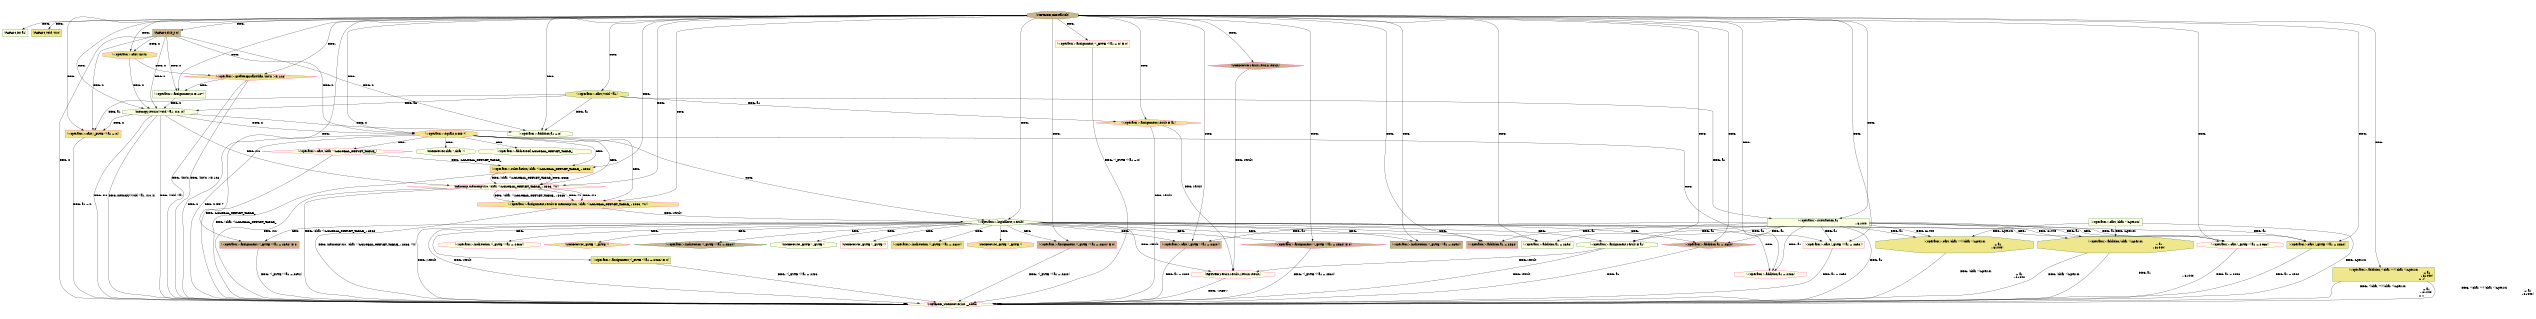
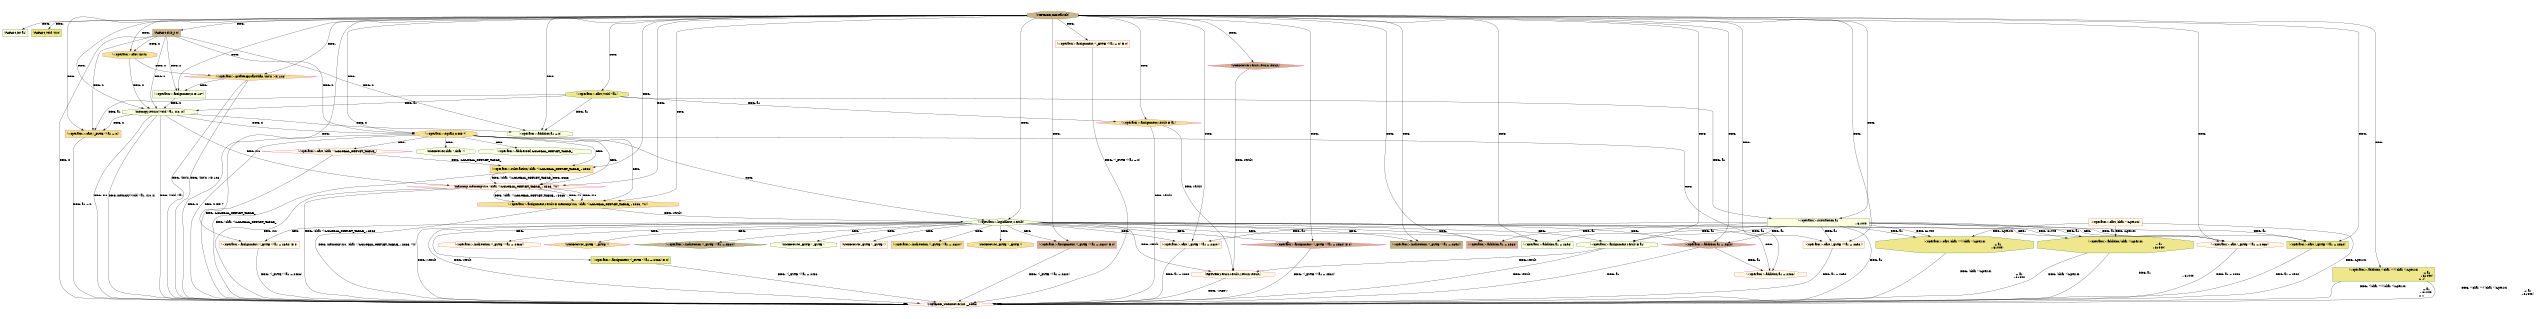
(411, 103) -> (411, 103)
(2116, 222) -> (2116, 222)
(1785, 244) -> (1738, 259)
(259, 245) -> (259, 245)
(1191, 245) -> (1191, 245)
(282, 274) -> (282, 274)
